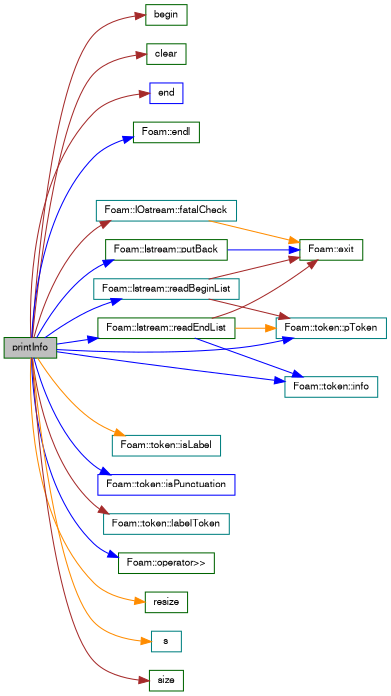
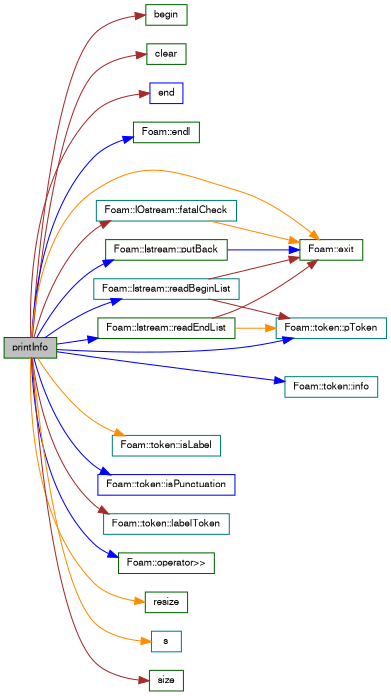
none -> (126, 175)
(244, 356) -> none
